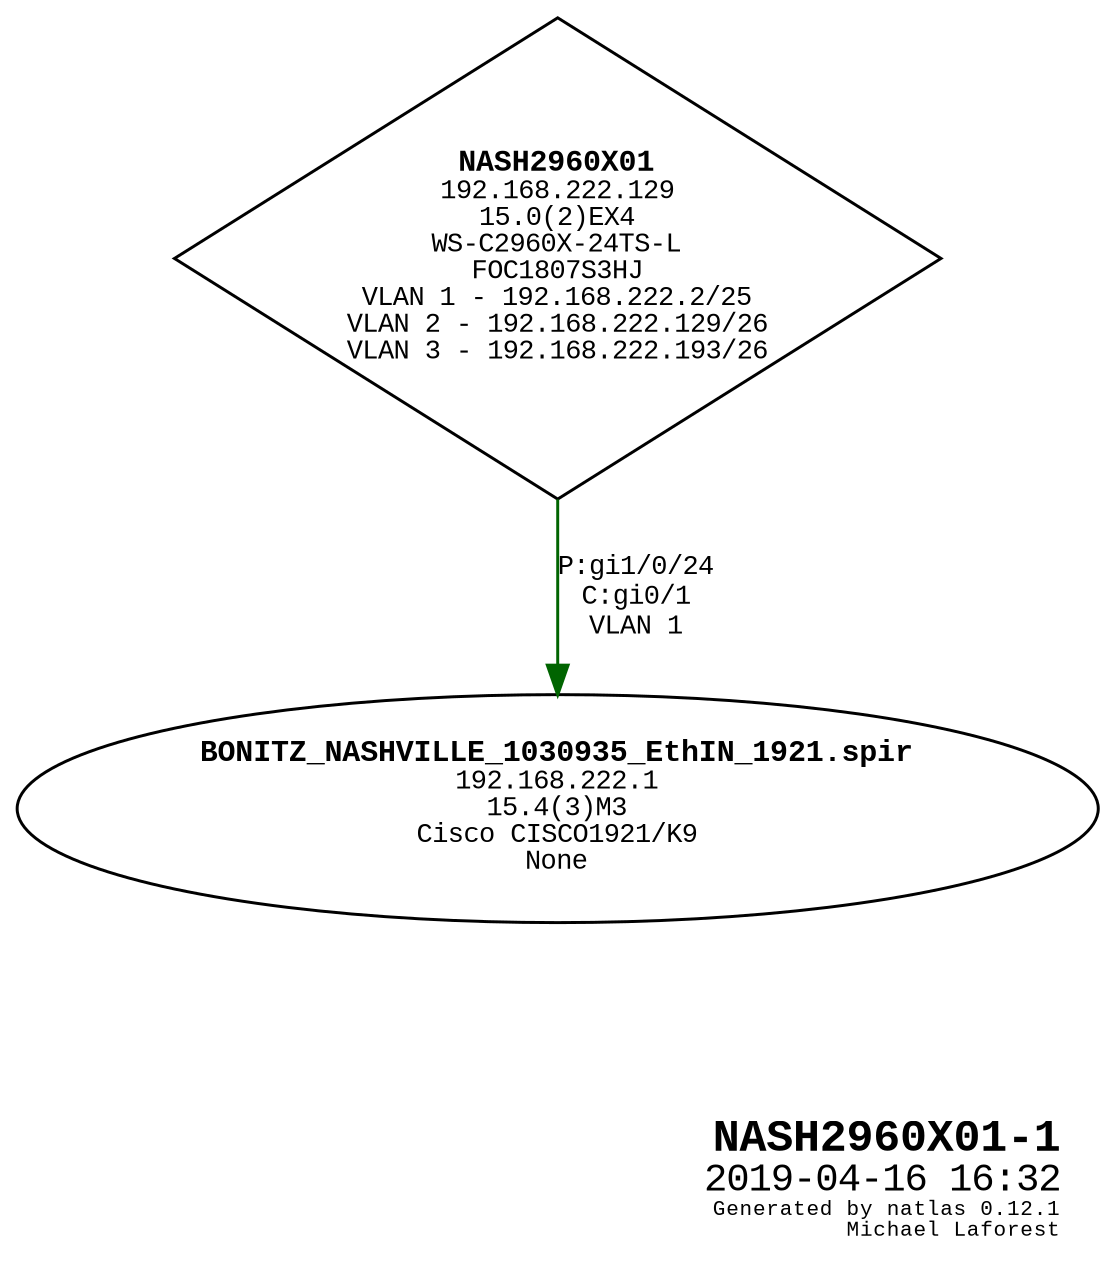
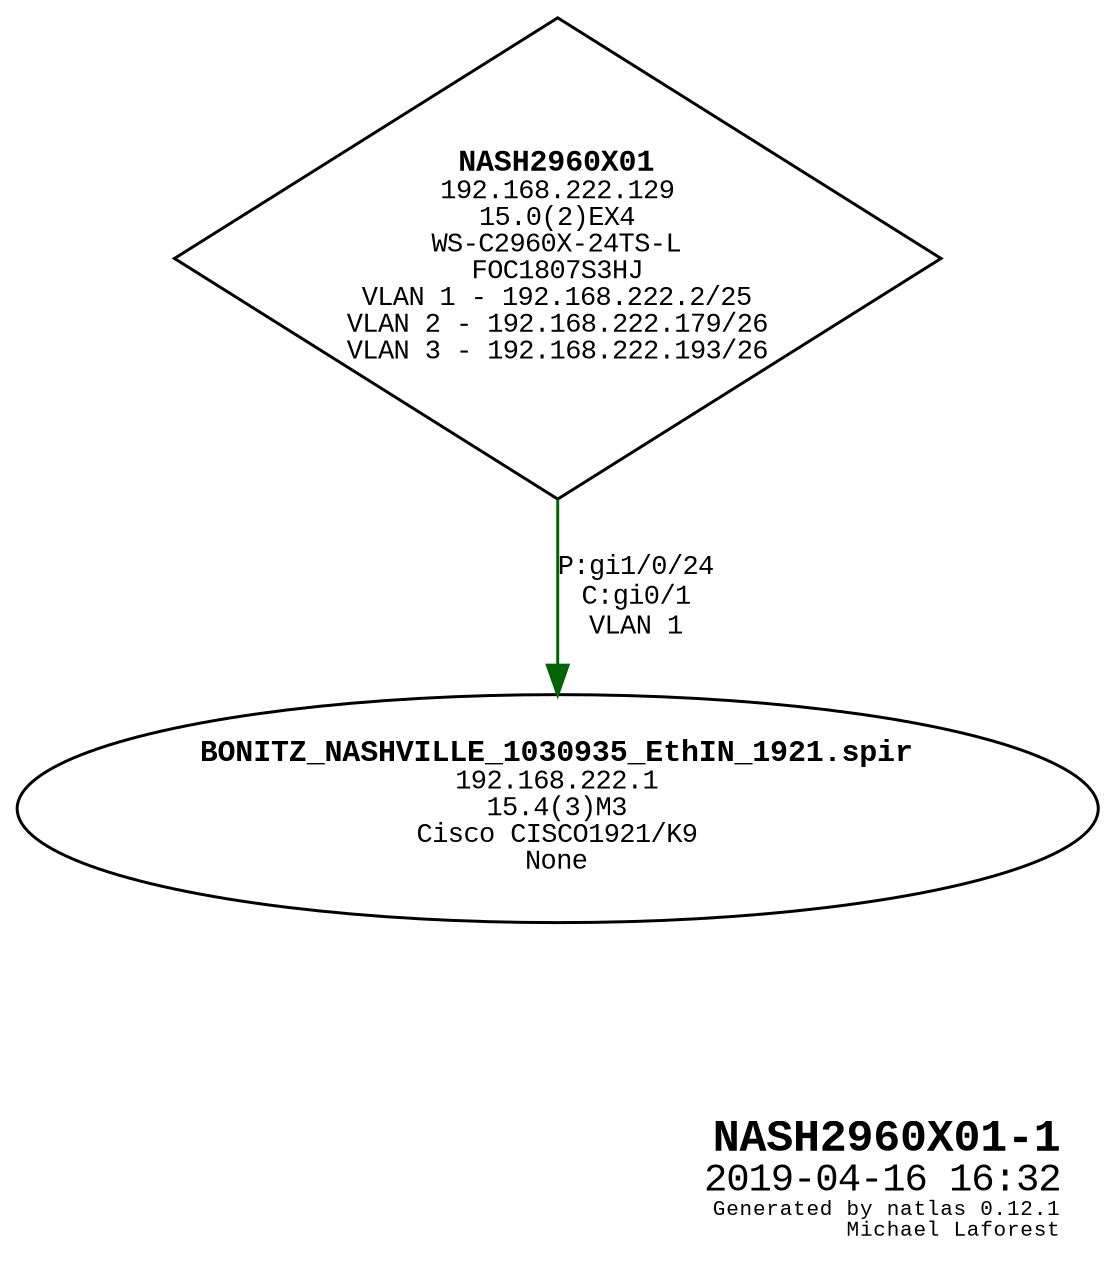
(558, 324) -> (558, 324)
